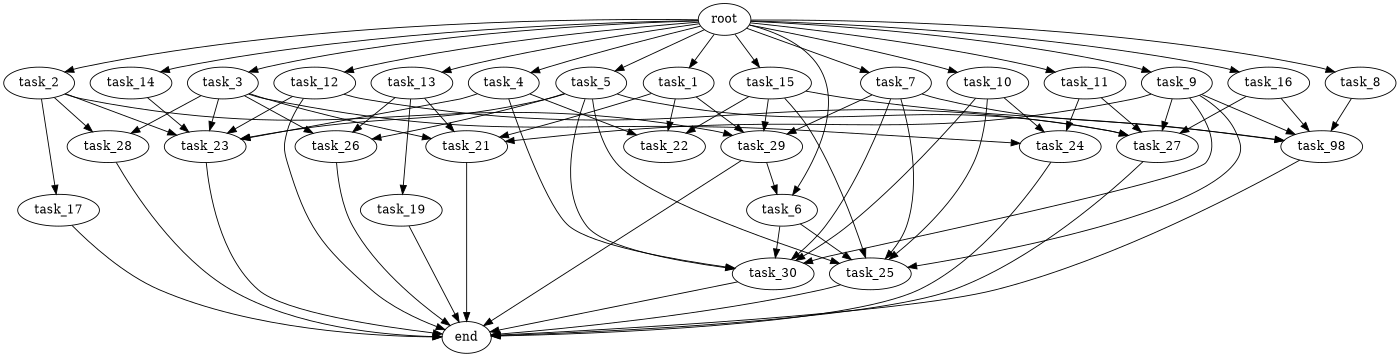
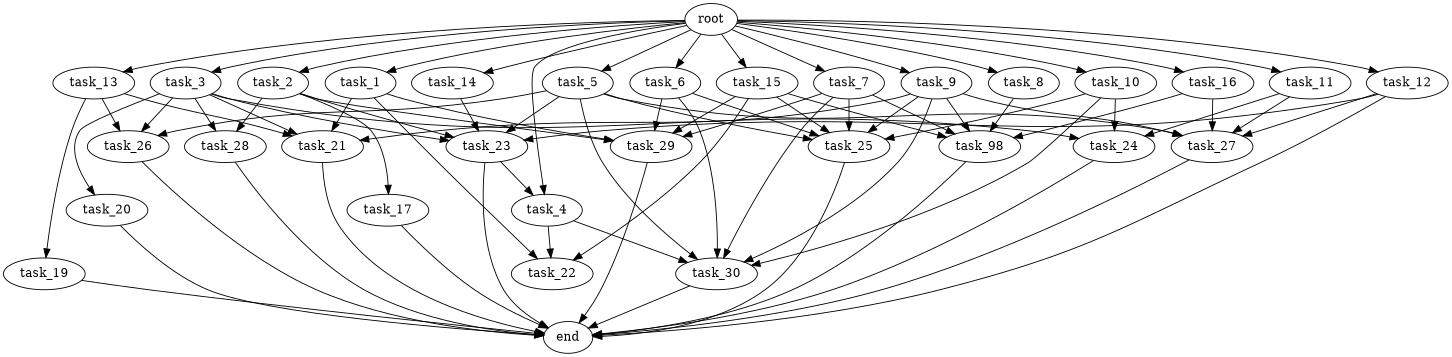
(392, 111) -> (514, 175)
(770, 174) -> (658, 114)
none -> (107, 210)
